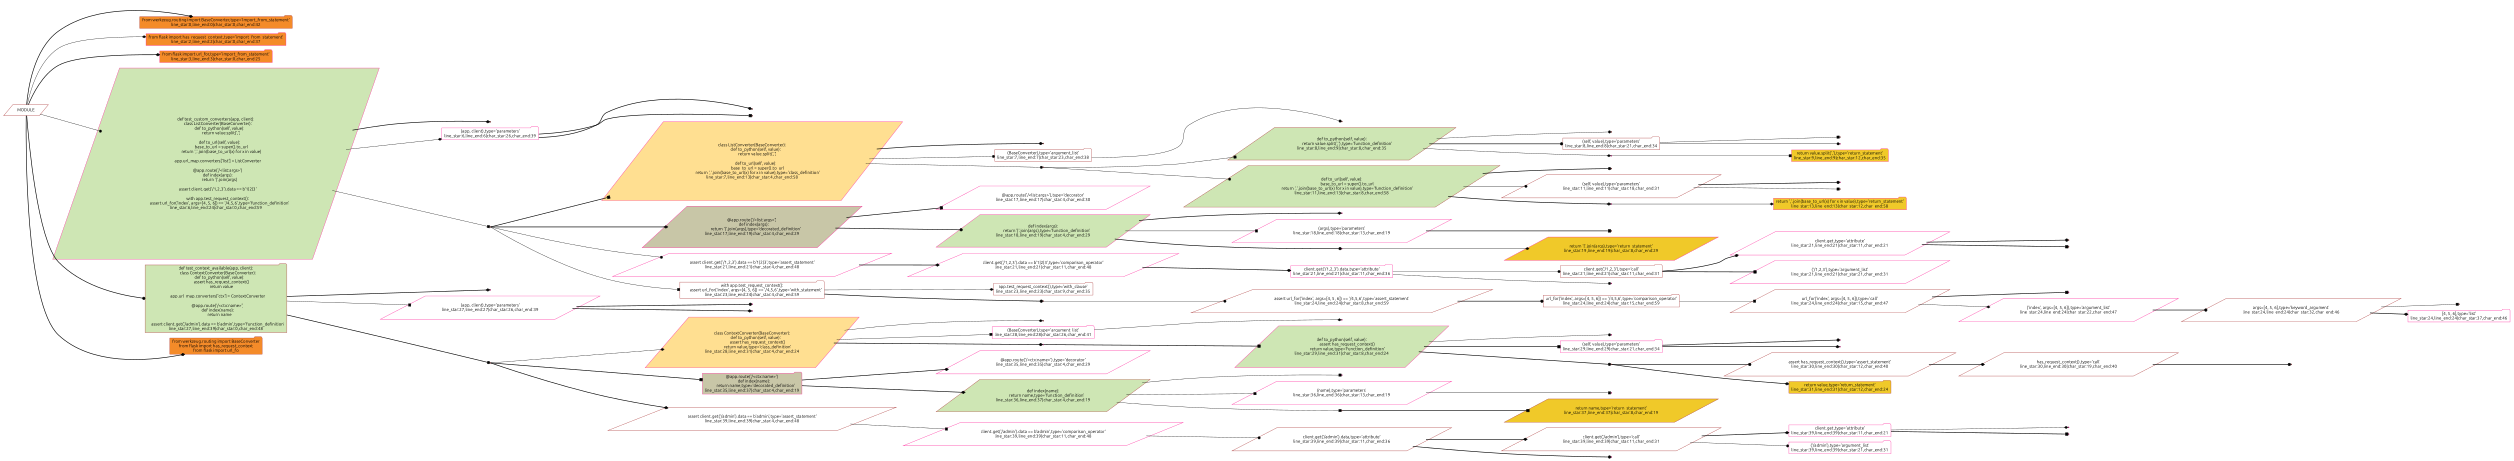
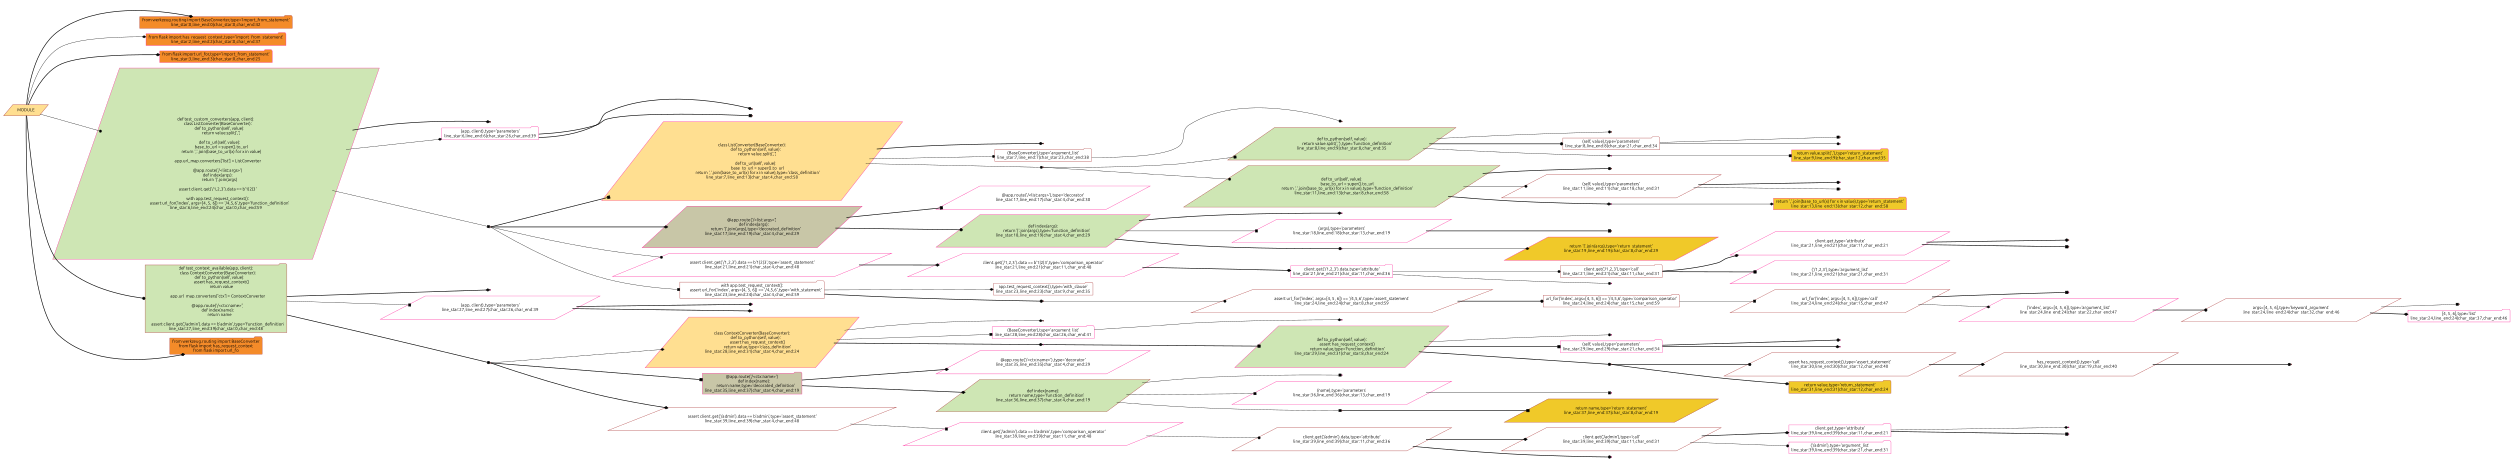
(26, 110) -> (26, 110)
